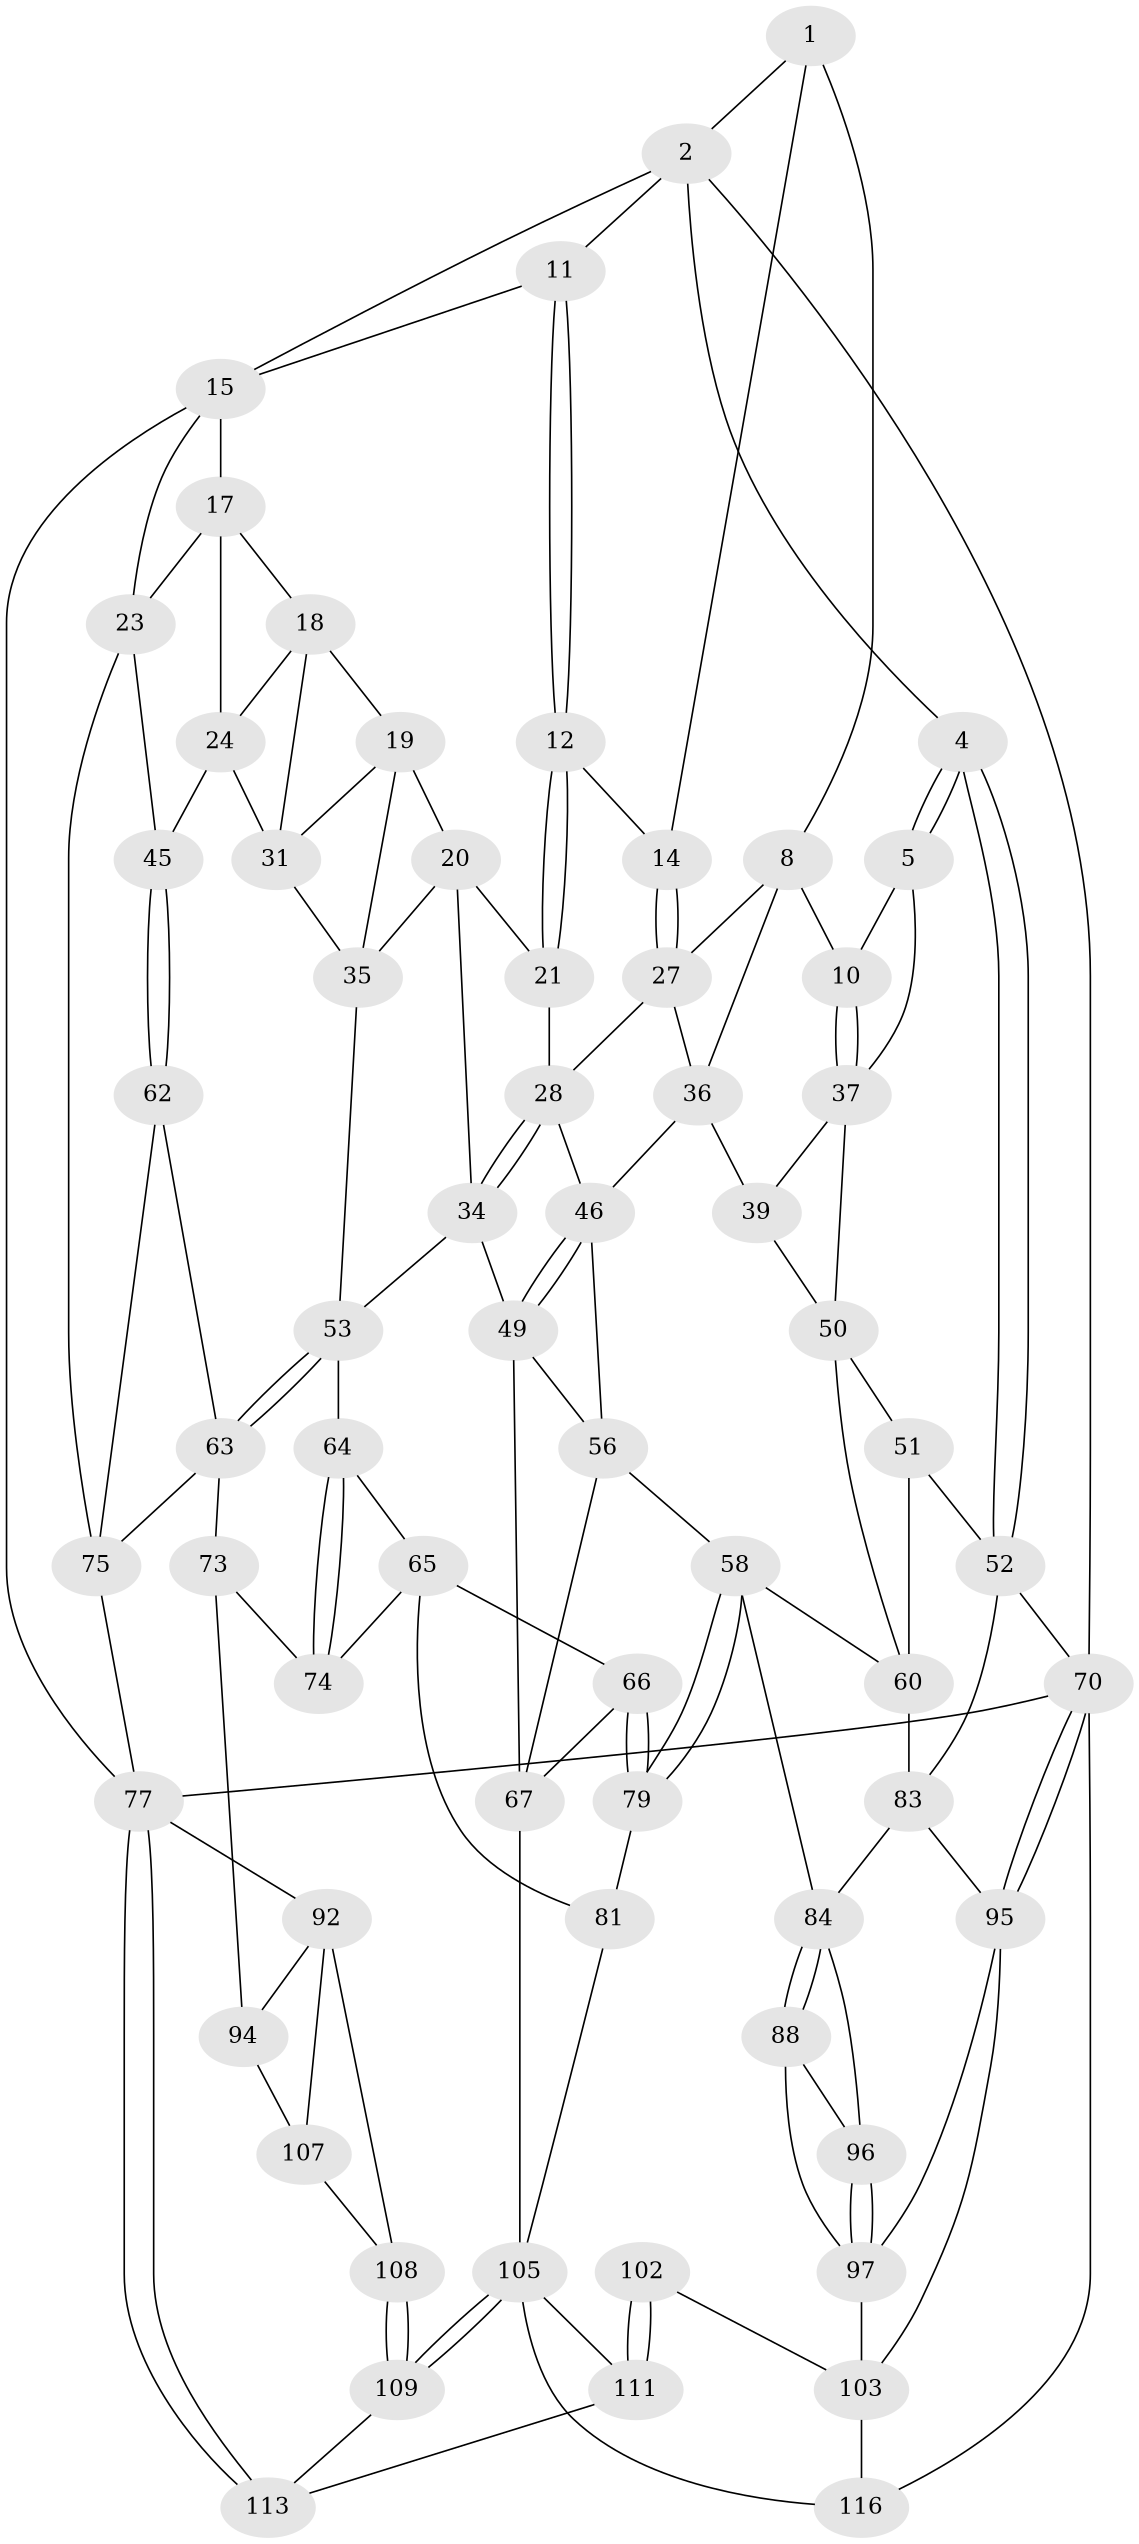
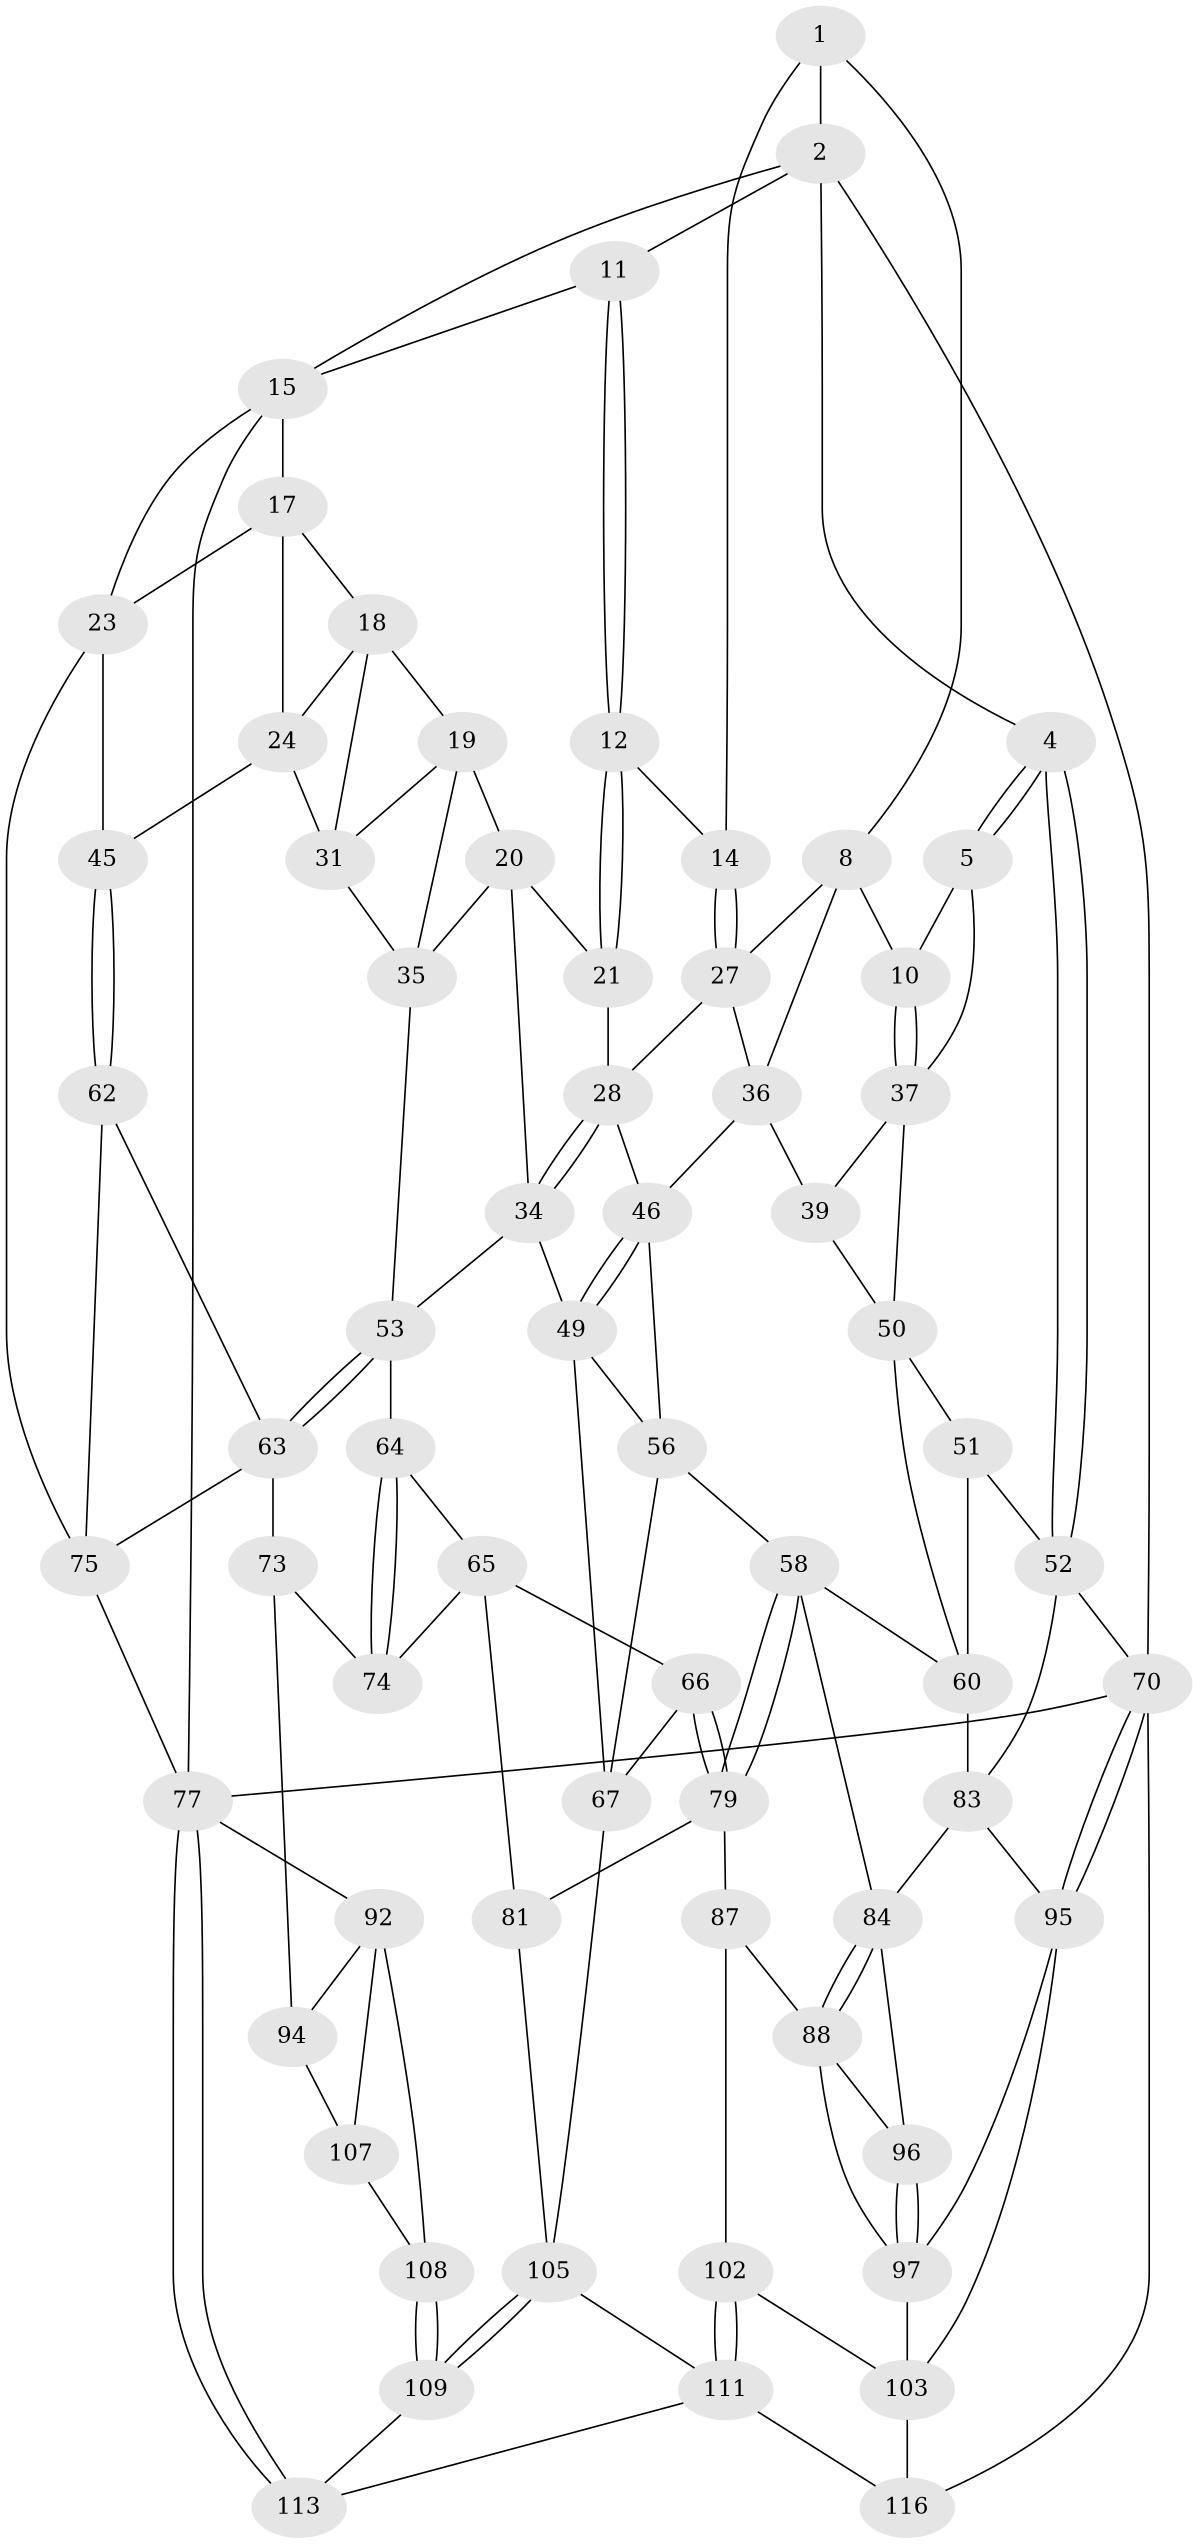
none -> (726, 1919)
(627, 2456) -> (817, 2449)
